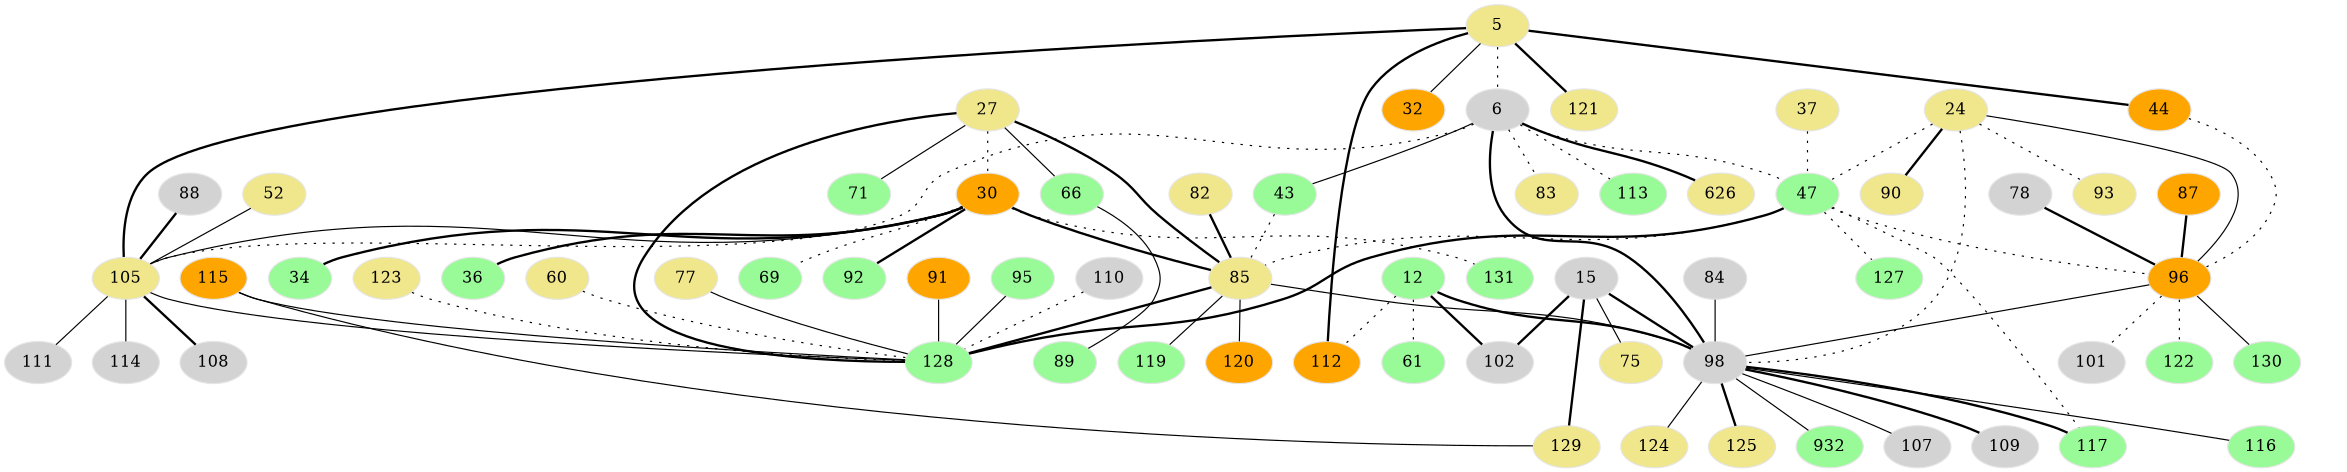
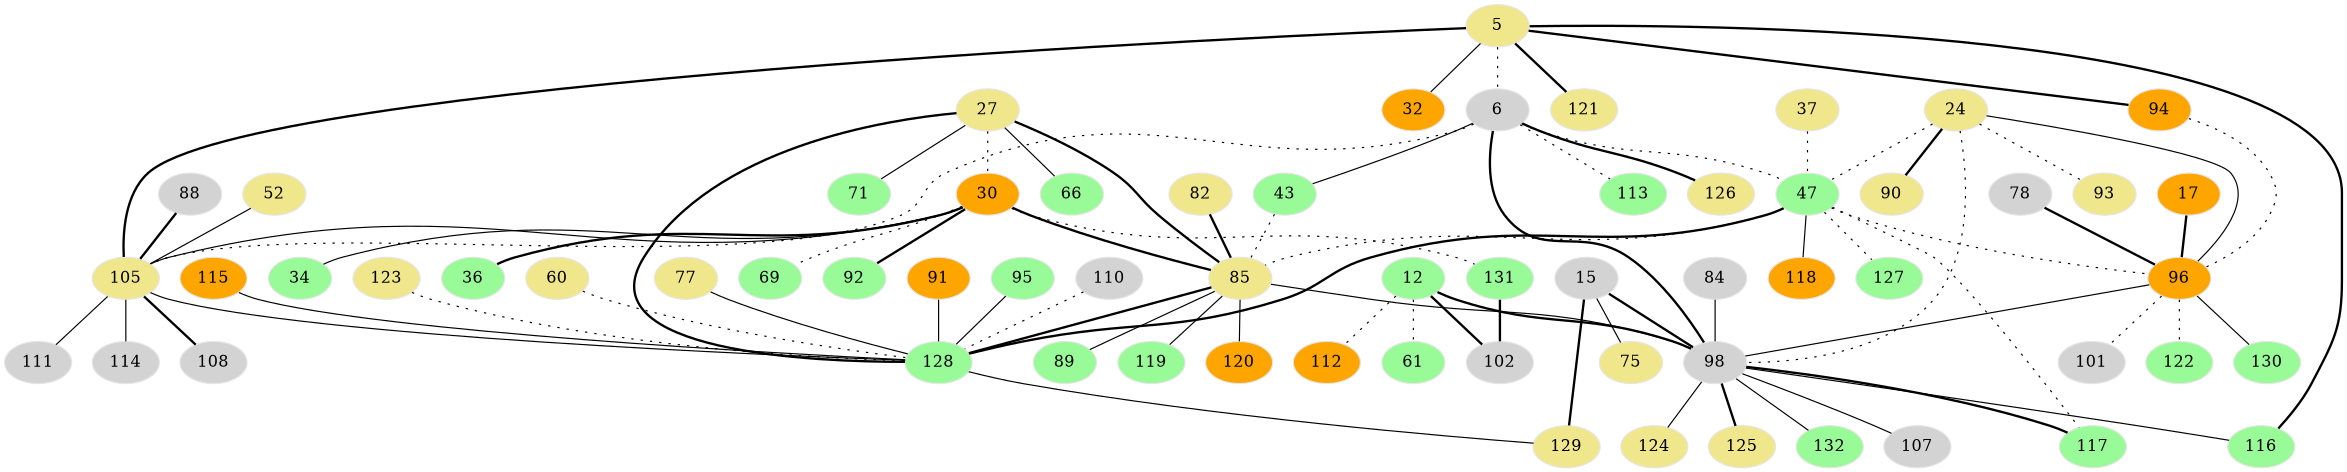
(2159, 110) -> (2159, 110)
(1348, 157) -> (2086, 59)
(1547, 194) -> none
(1721, 194) -> (1721, 194)
(2189, 194) -> (2189, 194)
(643, 234) -> (643, 234)
none -> (1802, 278)
(1160, 281) -> (1162, 316)
(1538, 325) -> (1500, 321)
(881, 411) -> (1250, 416)
(1830, 447) -> (1830, 447)
(2005, 447) -> none
